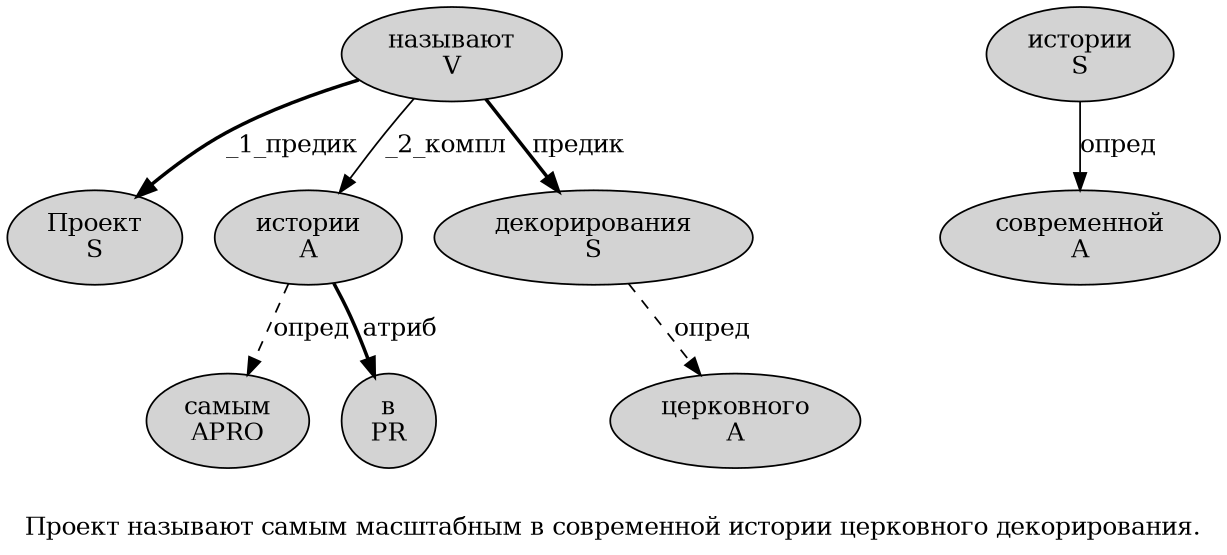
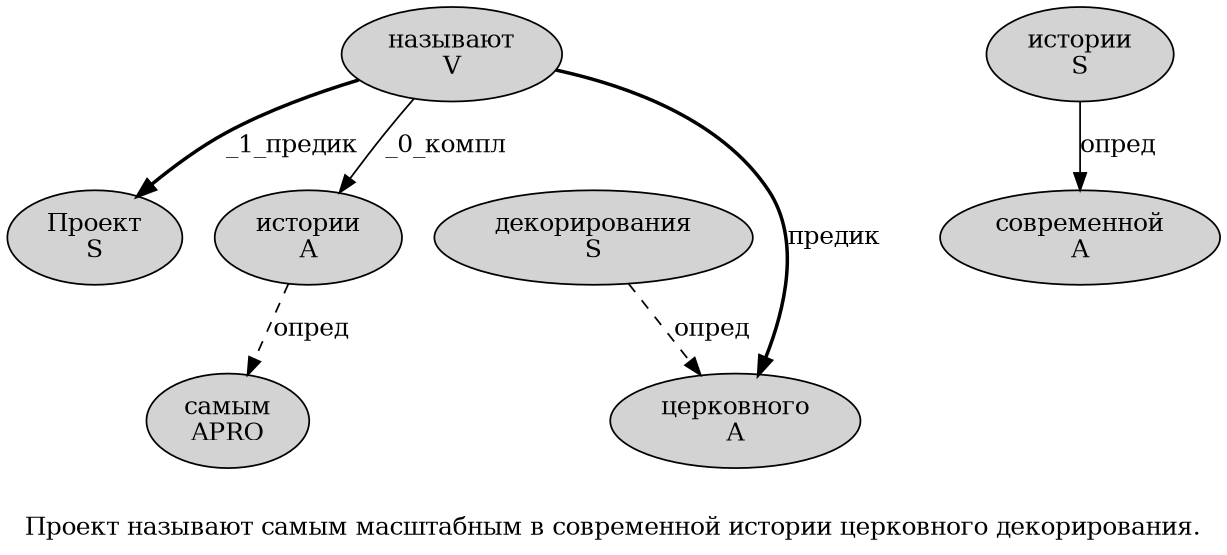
(516, 138) -> (744, 161)
(447, 146) -> (447, 146)
(389, 421) -> none
